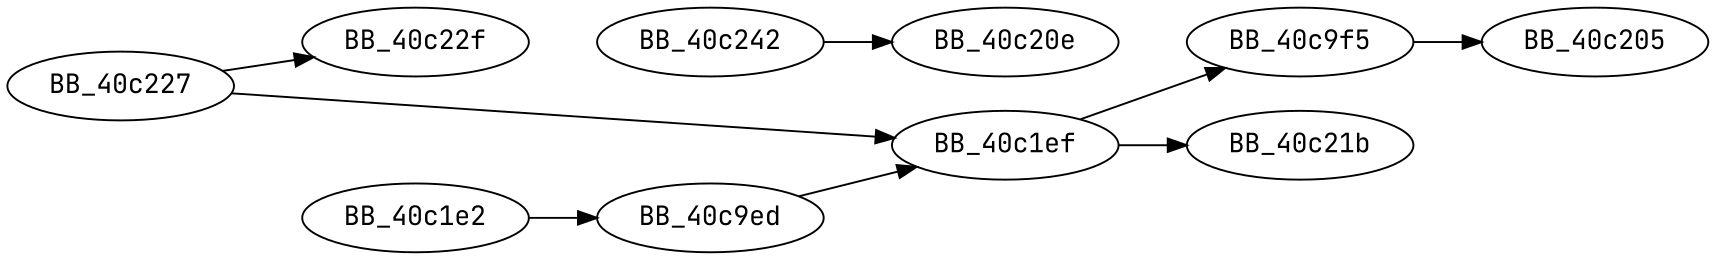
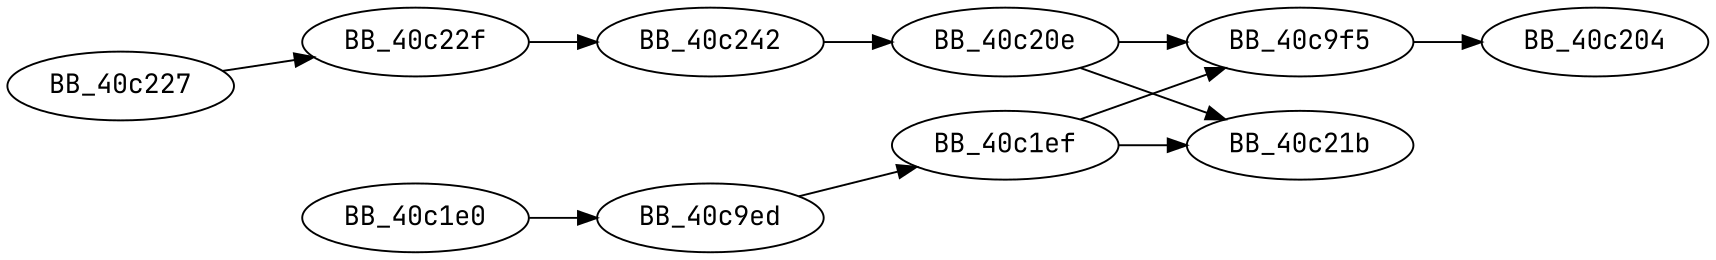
none -> (553, 42)
none -> (1143, 42)
(1595, 42) -> (1595, 42)
none -> (1134, 87)
(553, 115) -> none
(416, 218) -> (416, 218)
